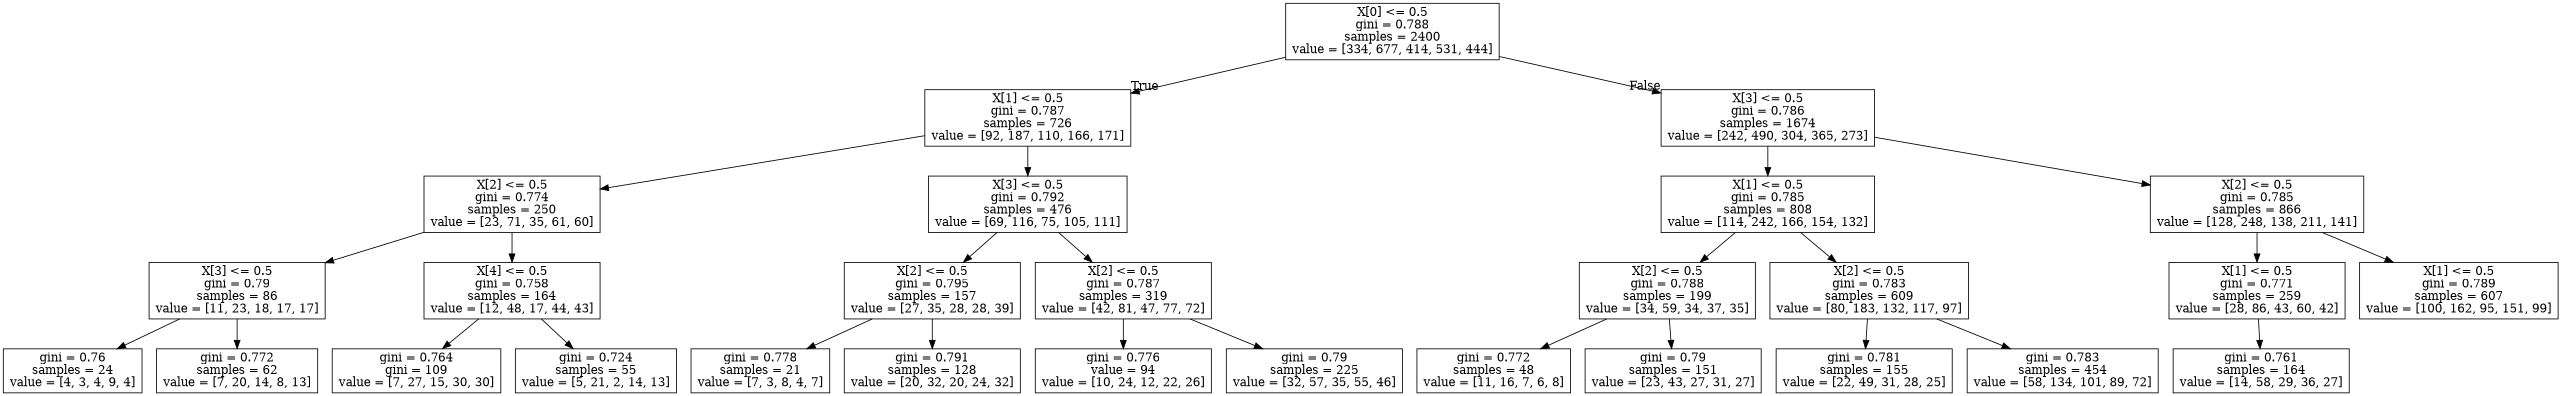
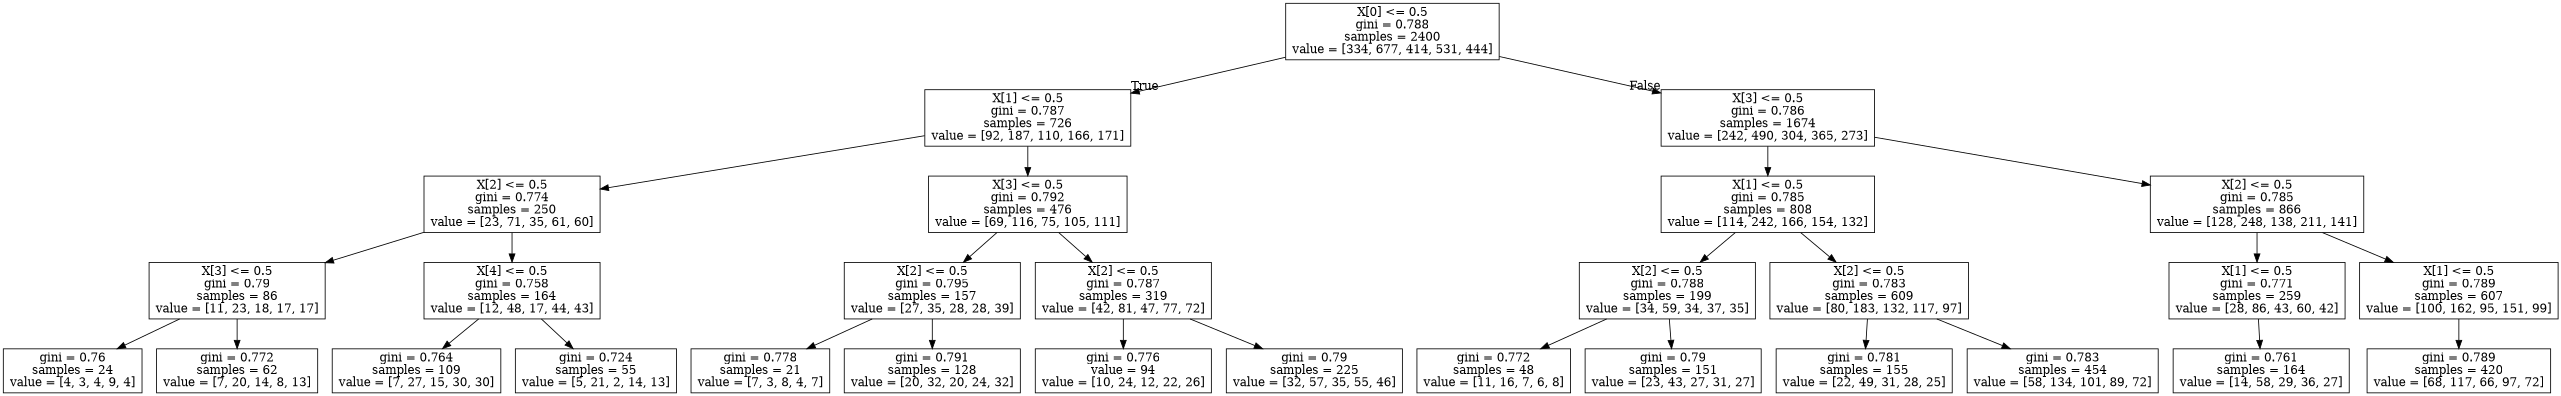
(417, 371) -> (417, 371)
none -> (2459, 371)
